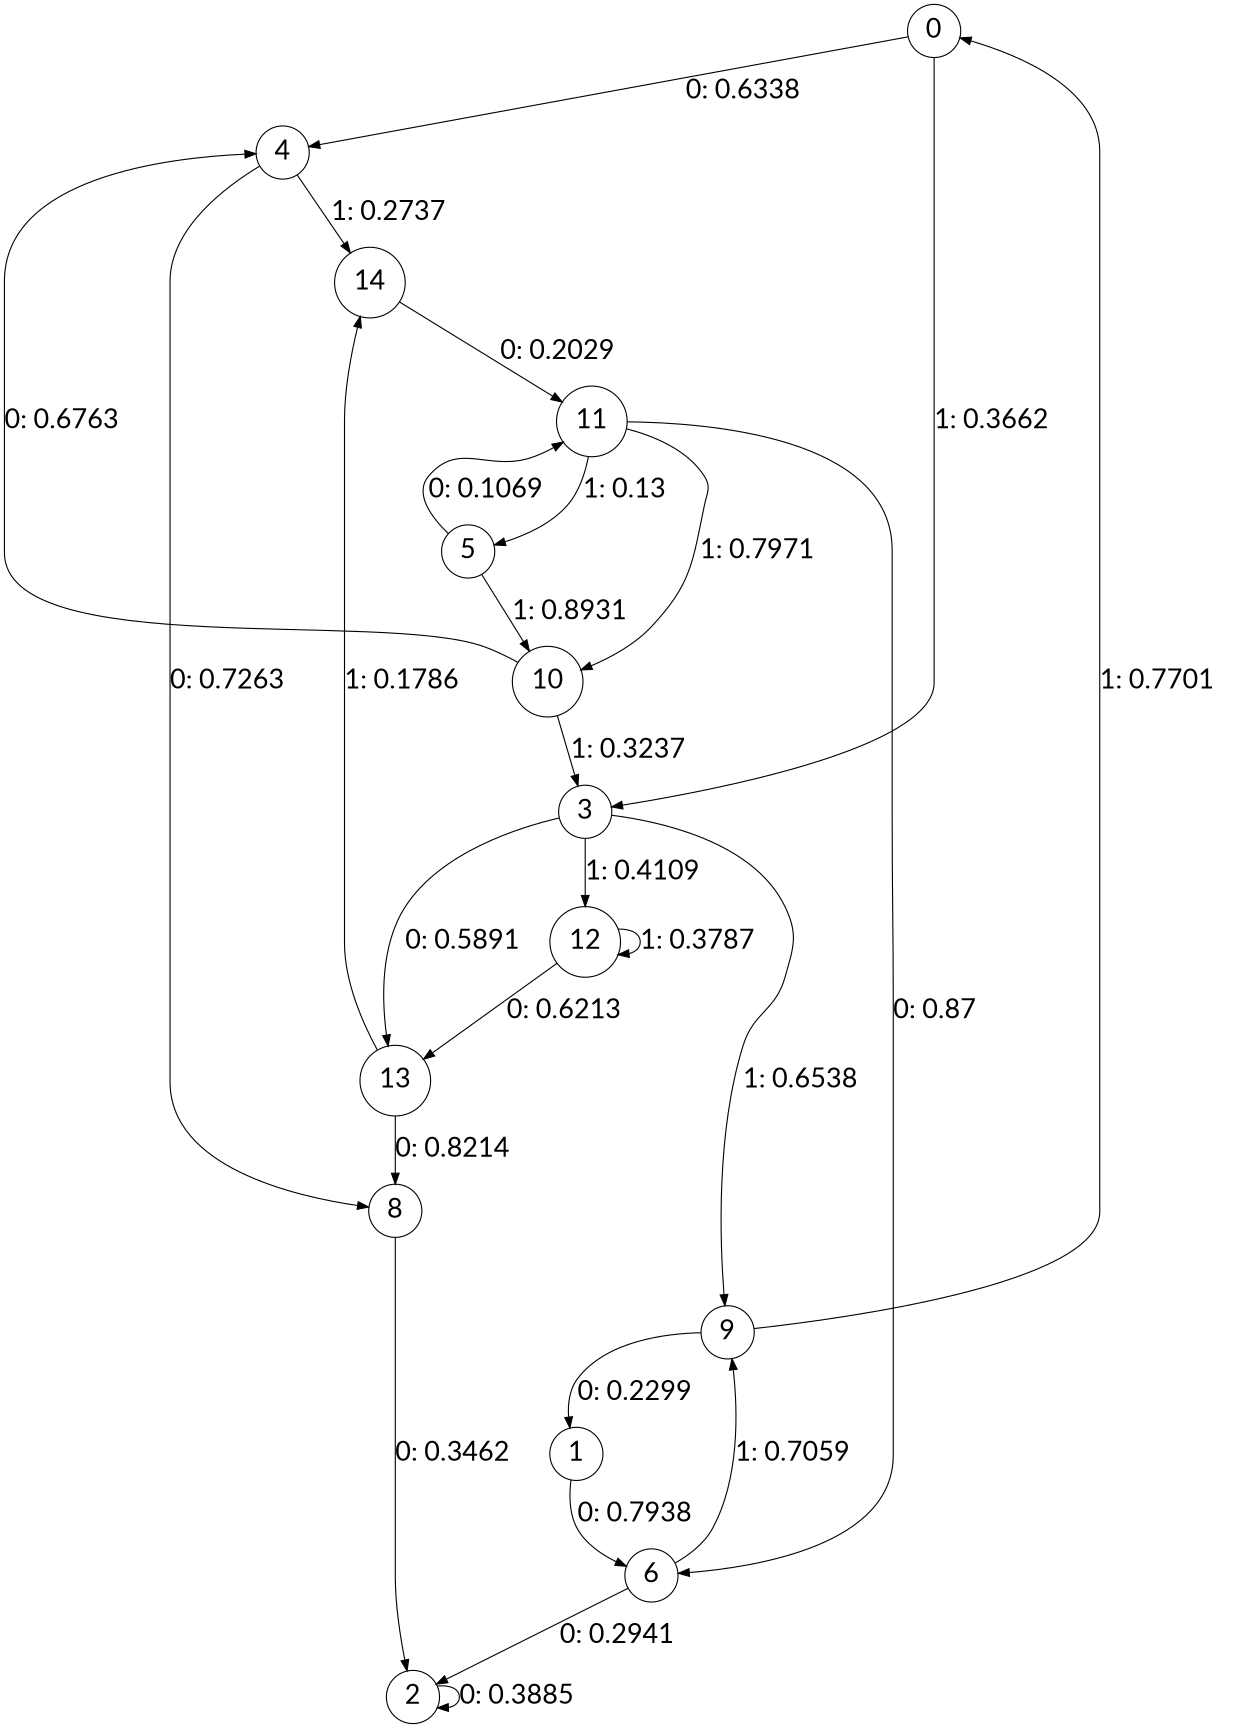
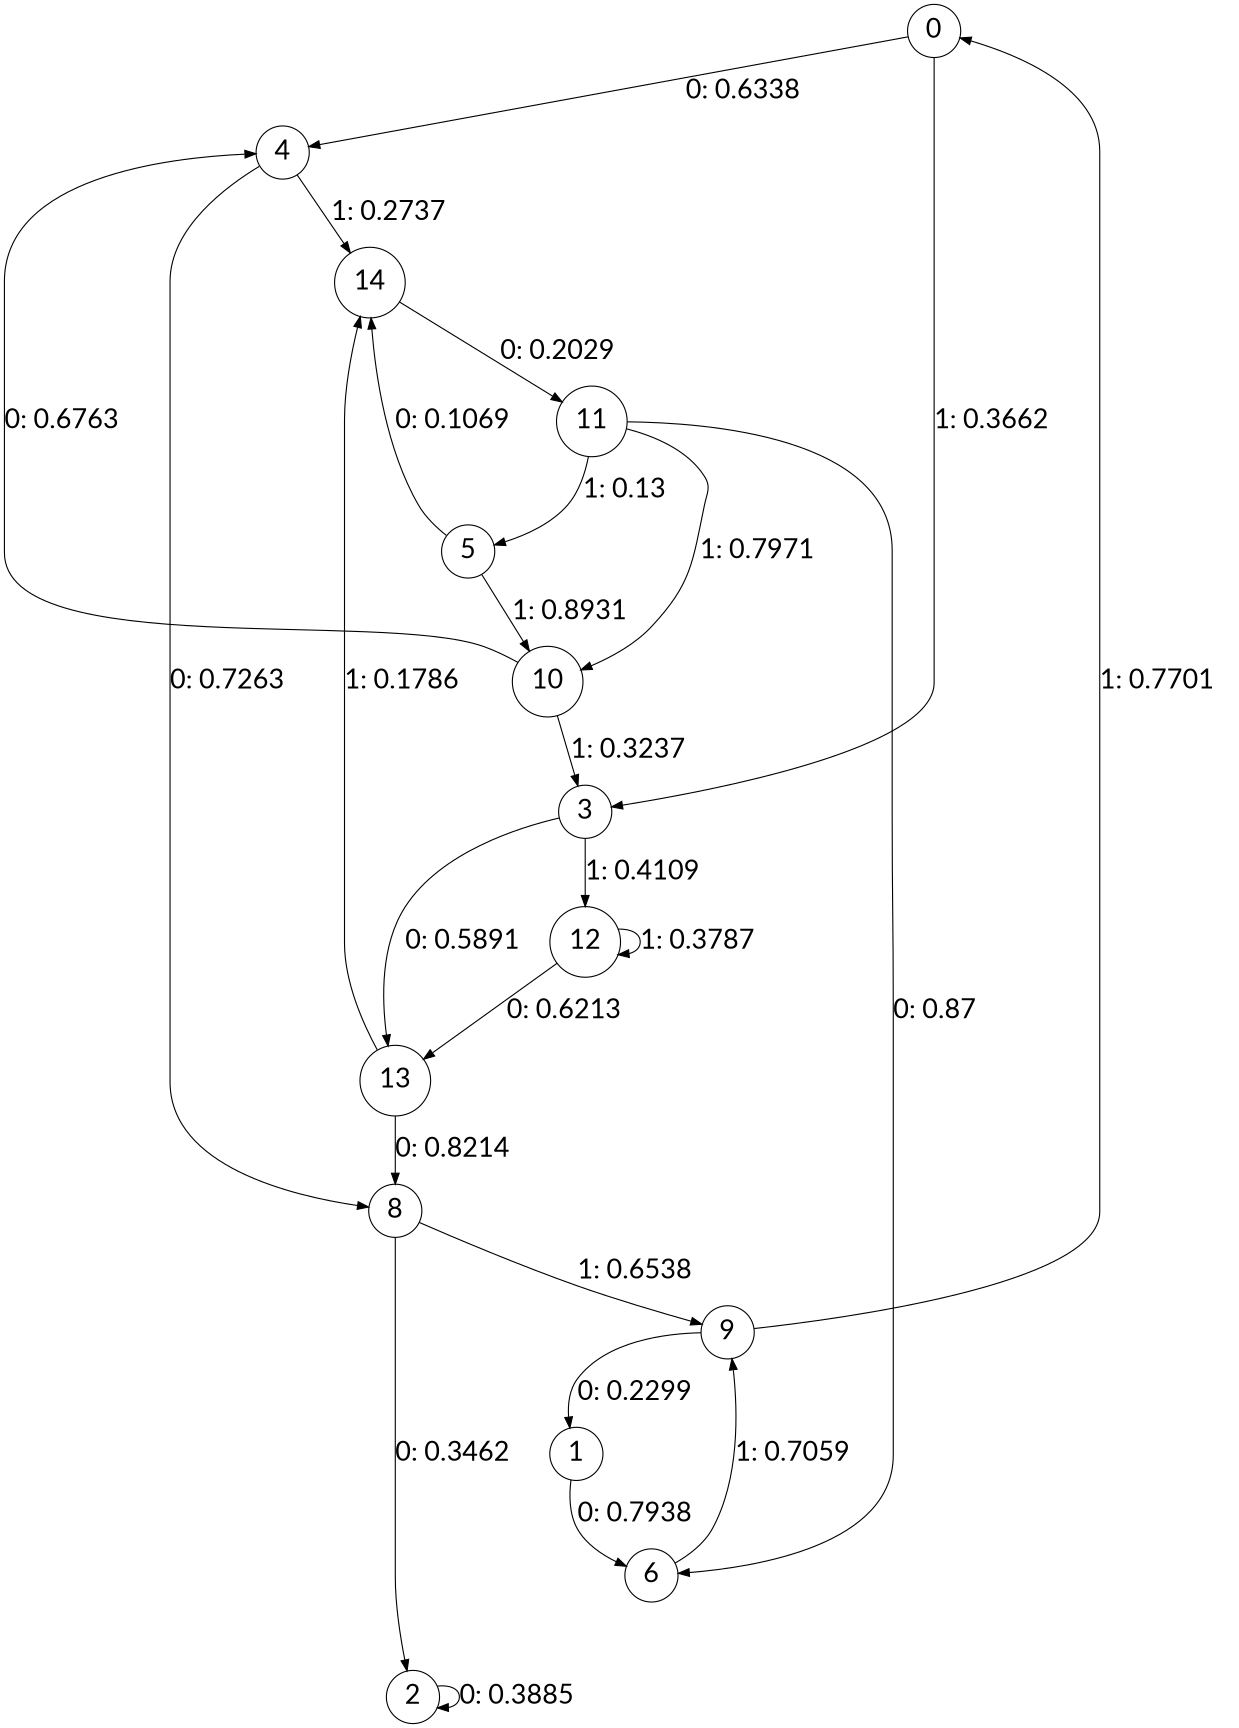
(456, 459) -> (391, 440)
(773, 1002) -> (553, 1277)
(537, 1634) -> none
